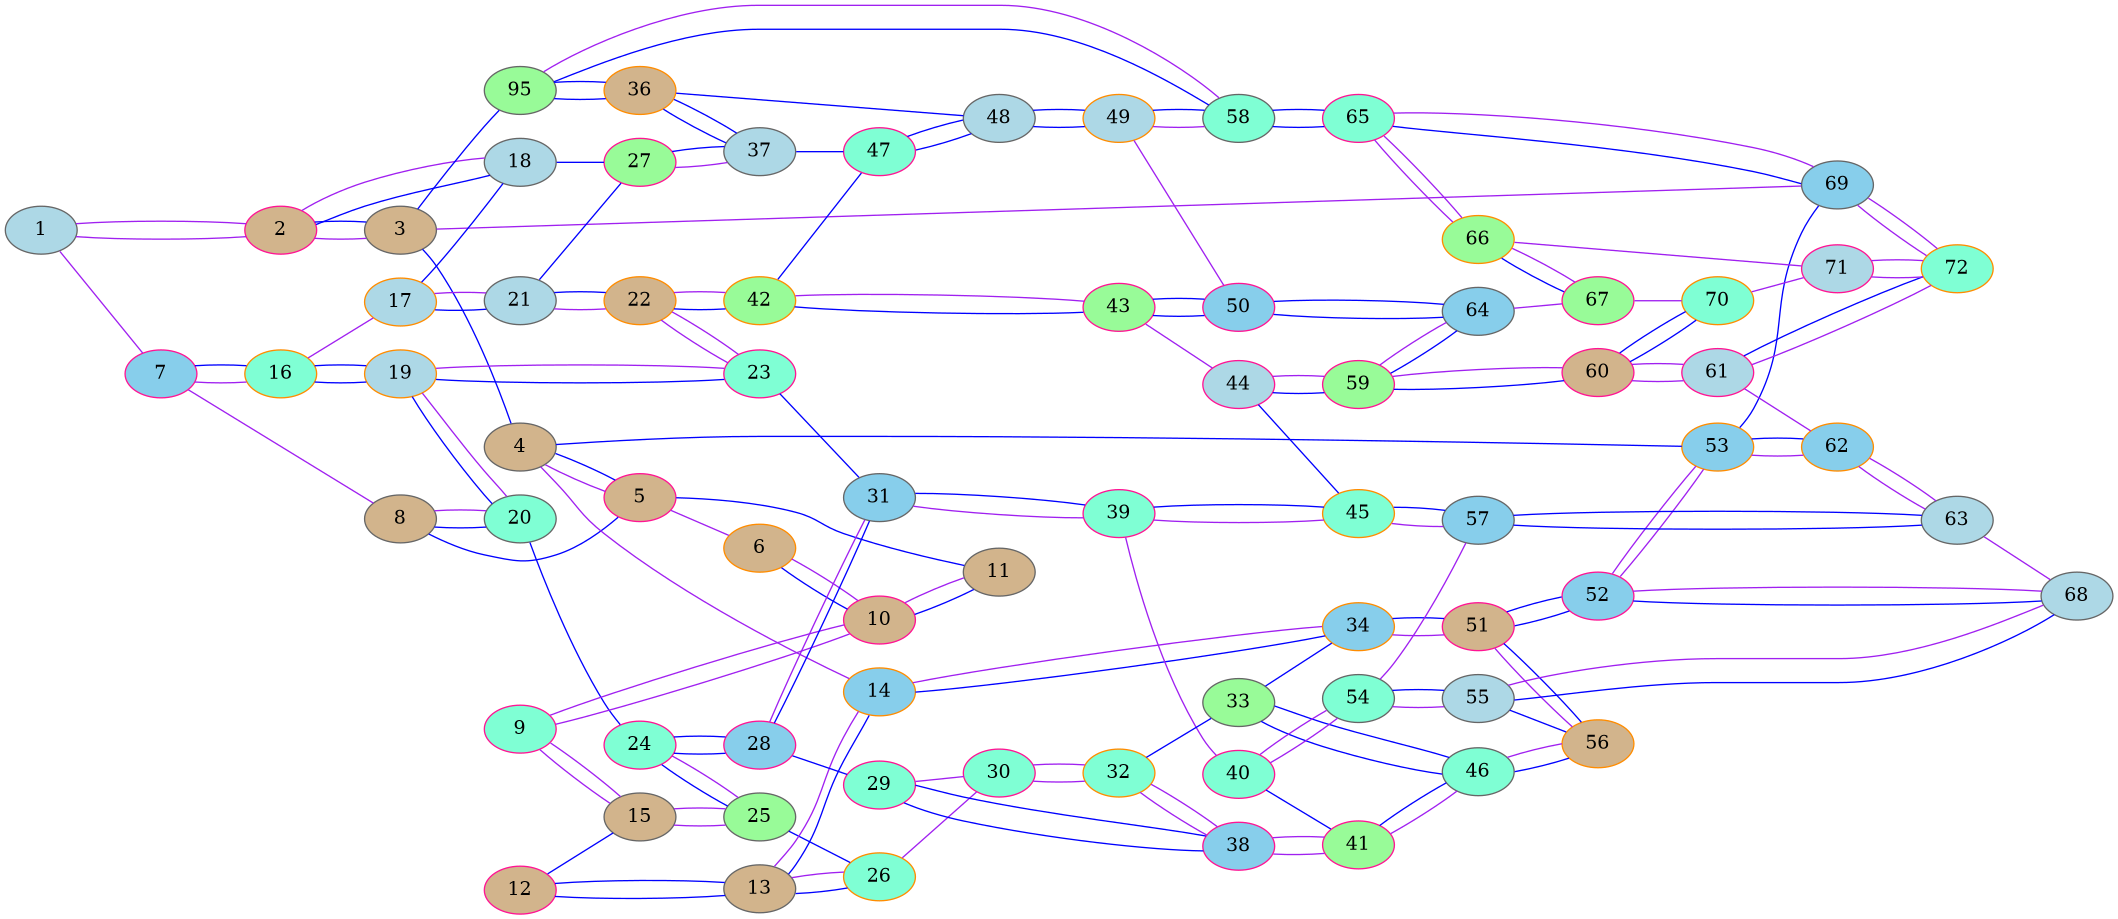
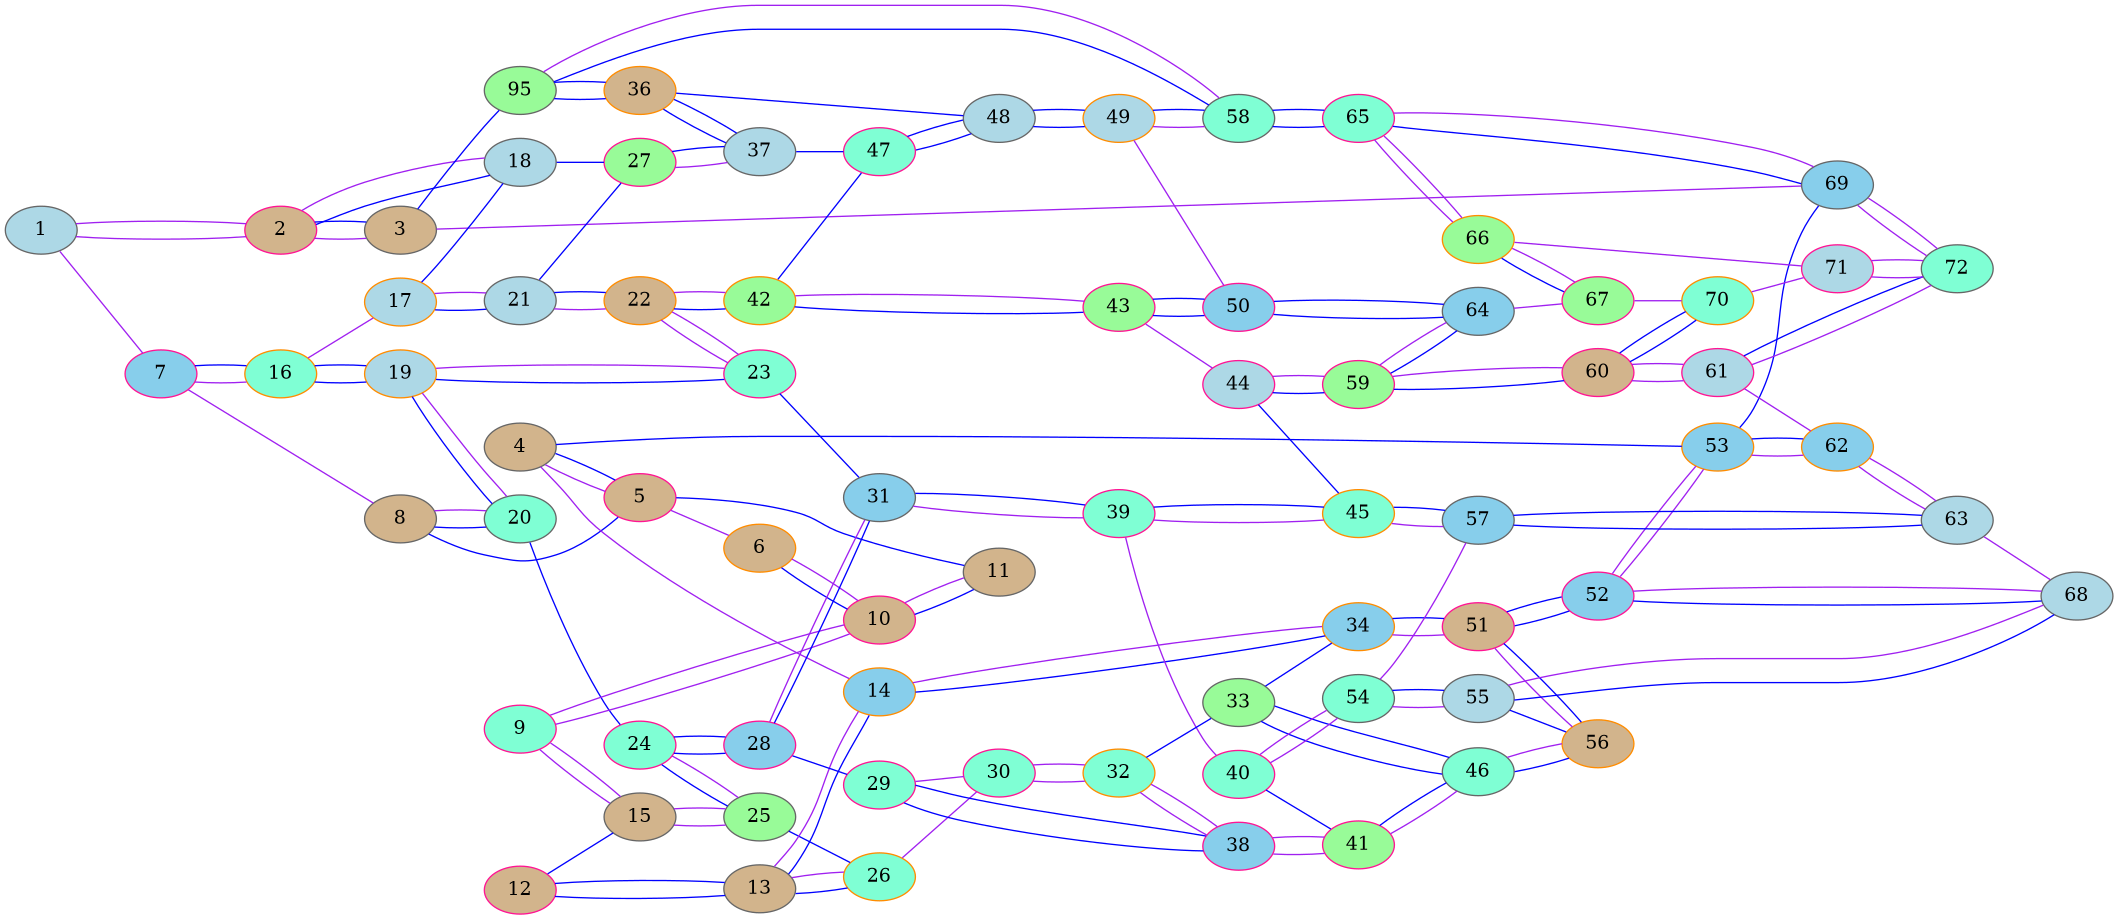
(1957, 269) -> (1957, 269)
(474, 333) -> none
